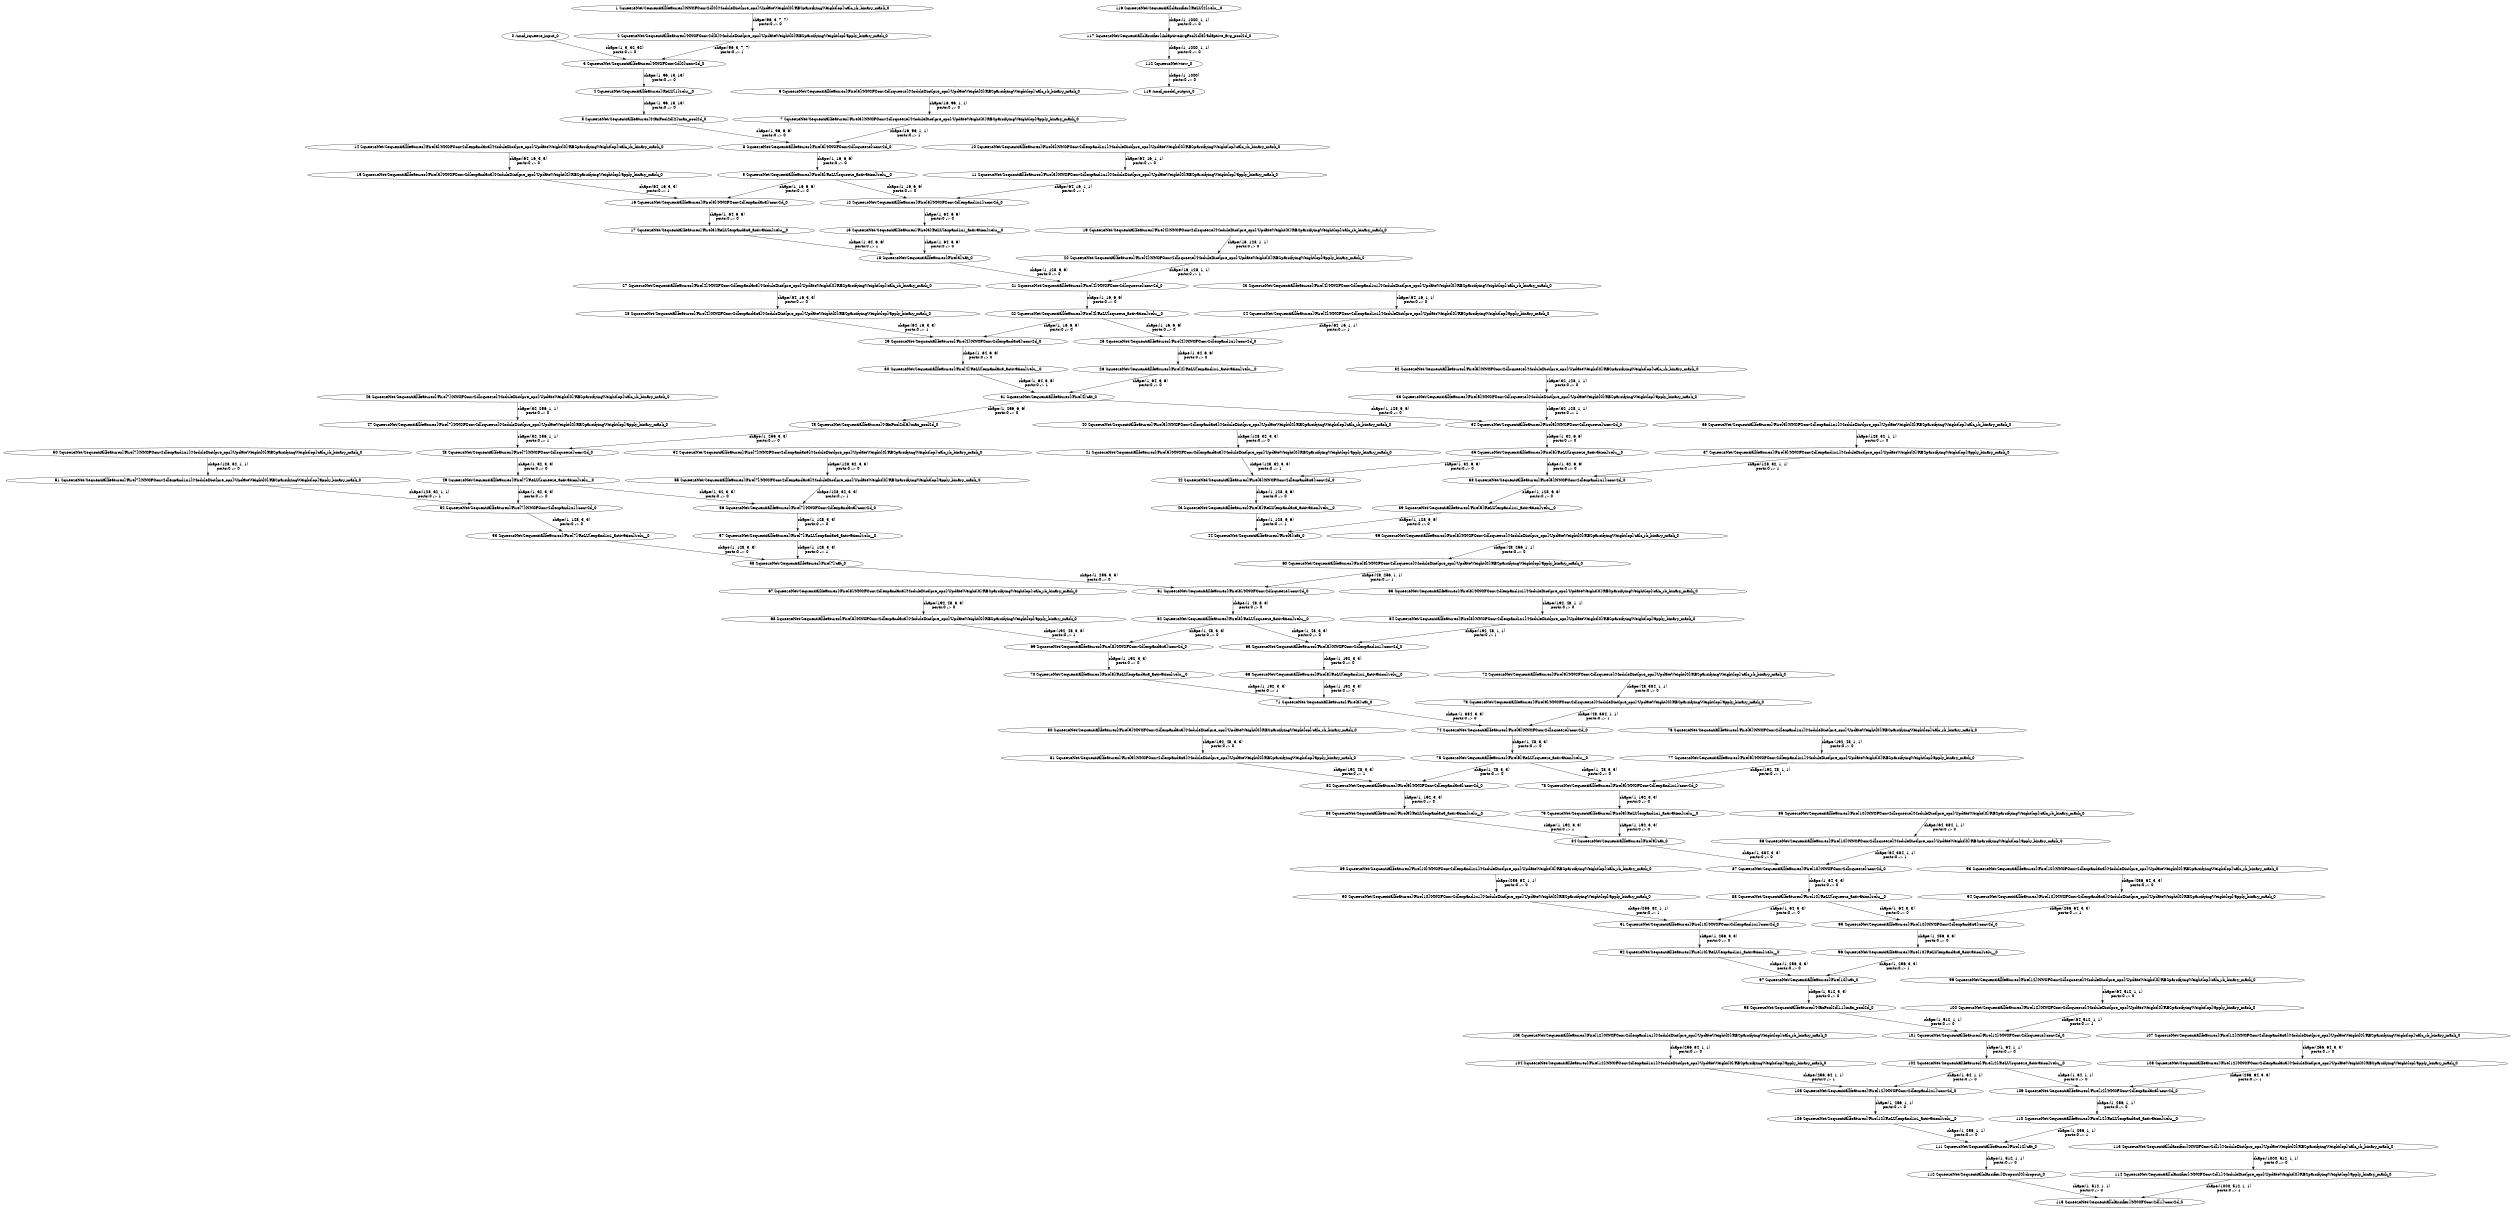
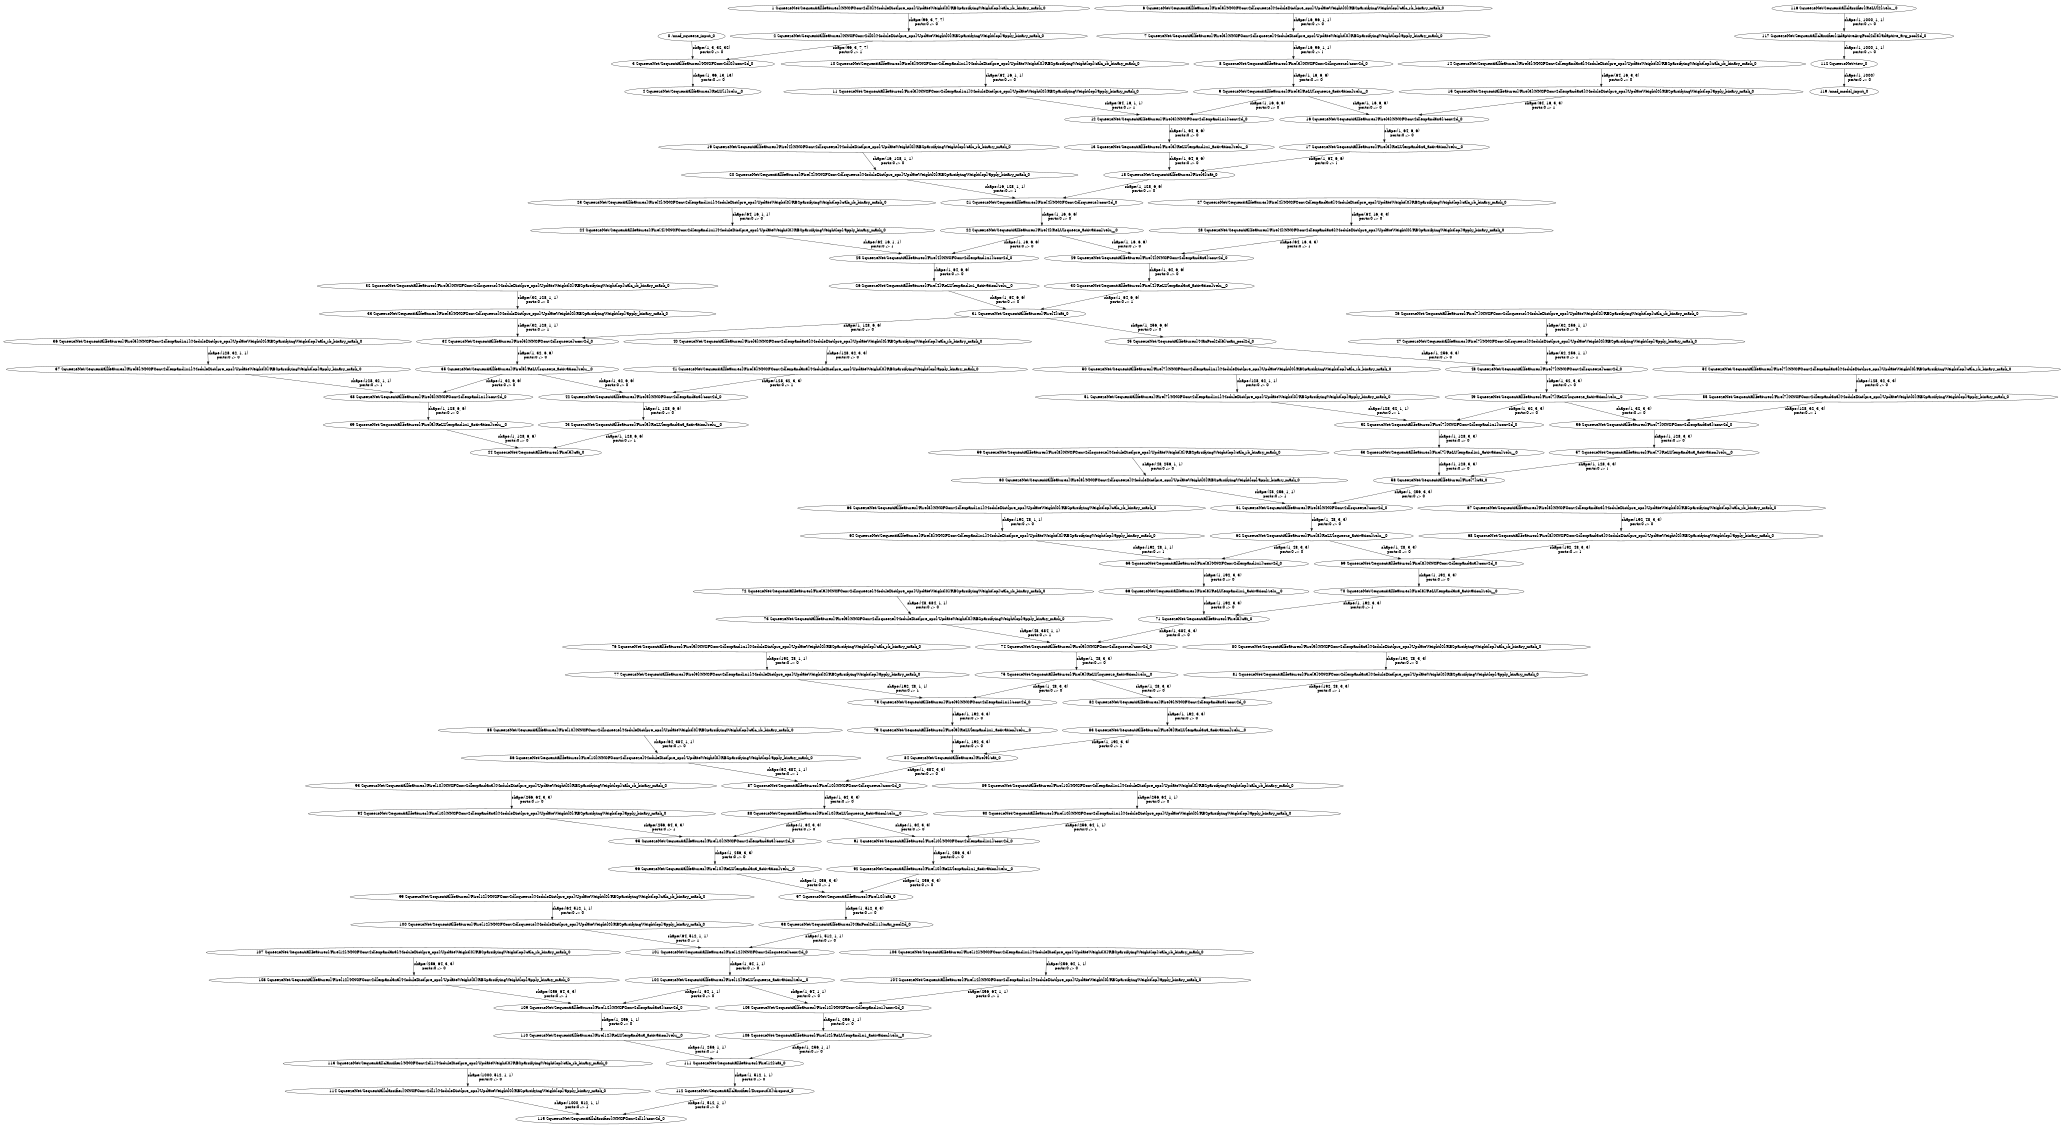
(1169, 92) -> (1844, 92)
(644, 120) -> none
